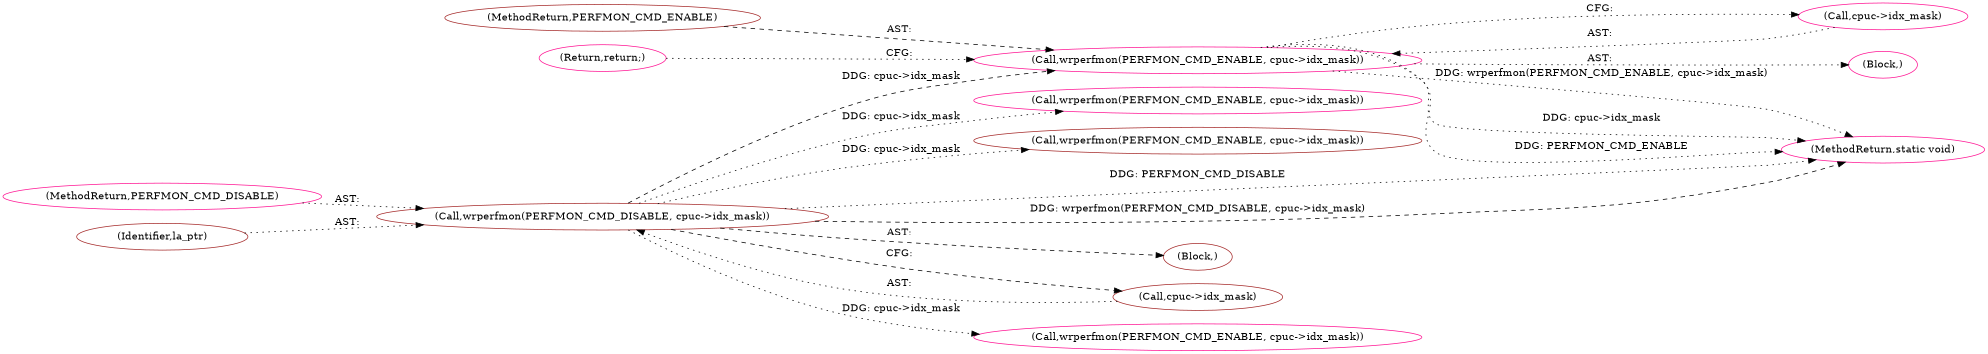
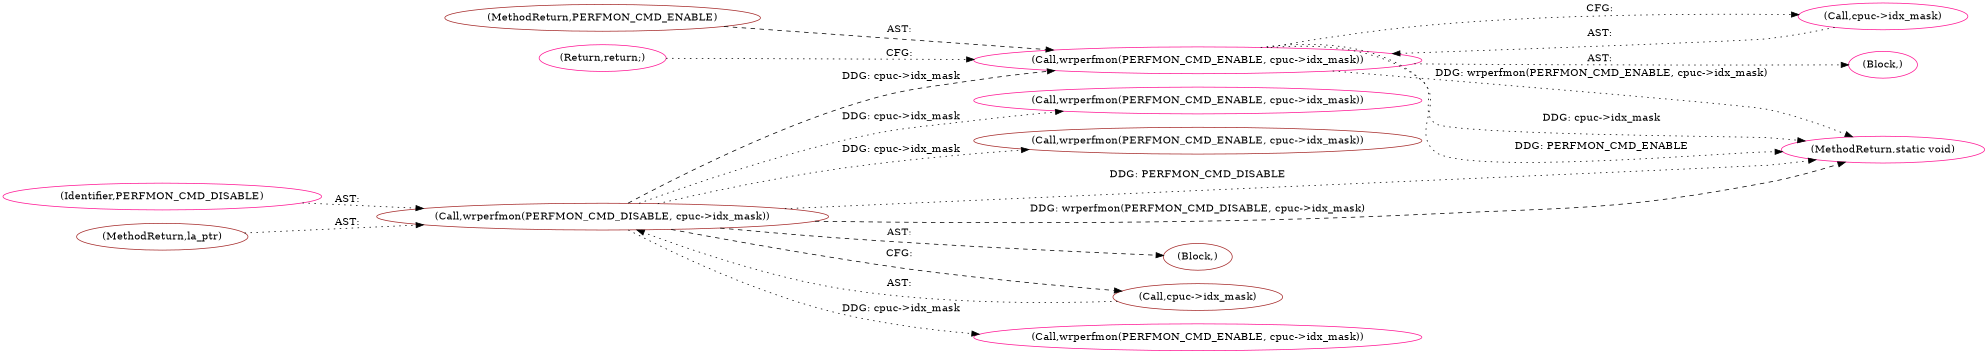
(162, 197) -> (162, 197)
(162, 237) -> (162, 237)
